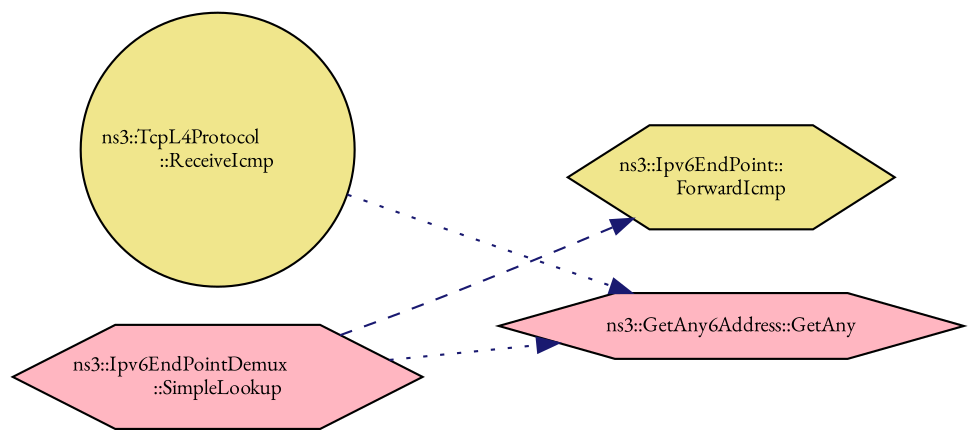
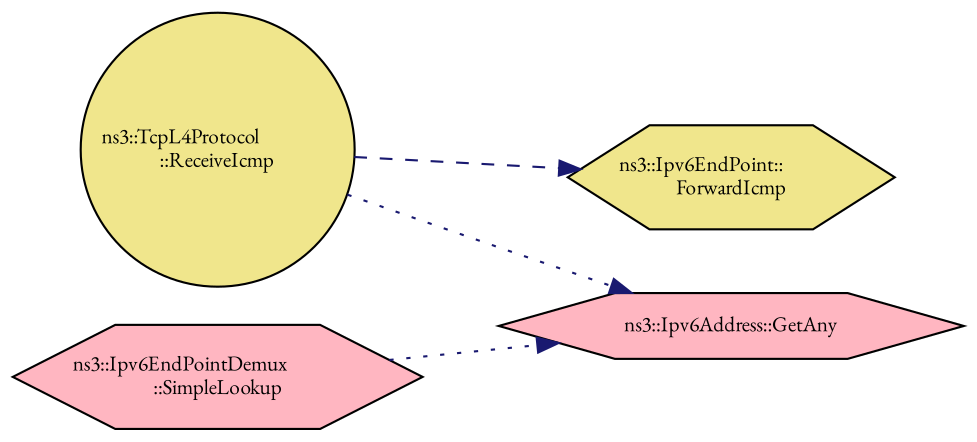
(477, 283) -> (457, 163)
(731, 326) -> (731, 326)
